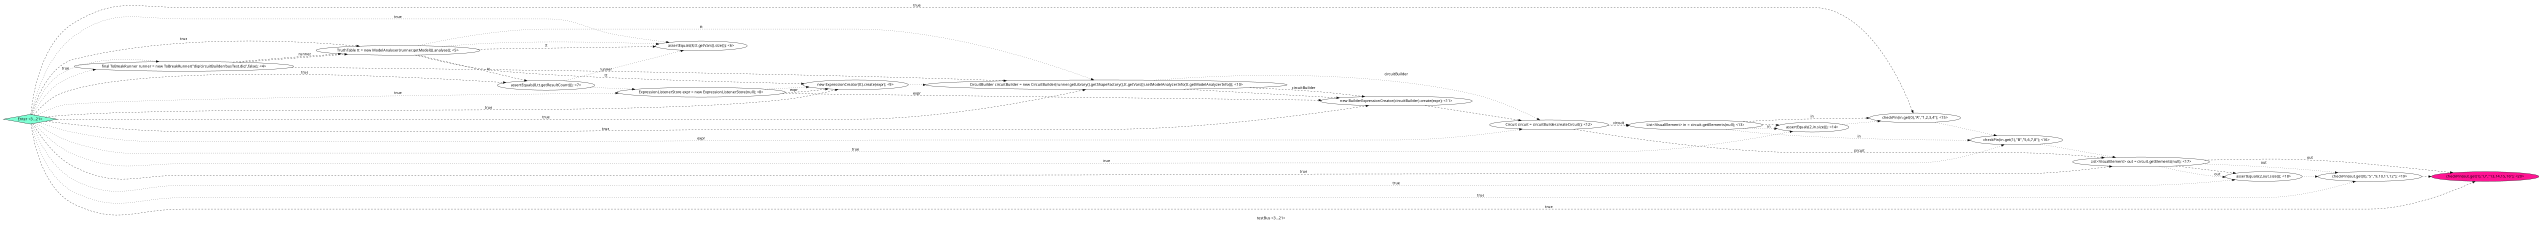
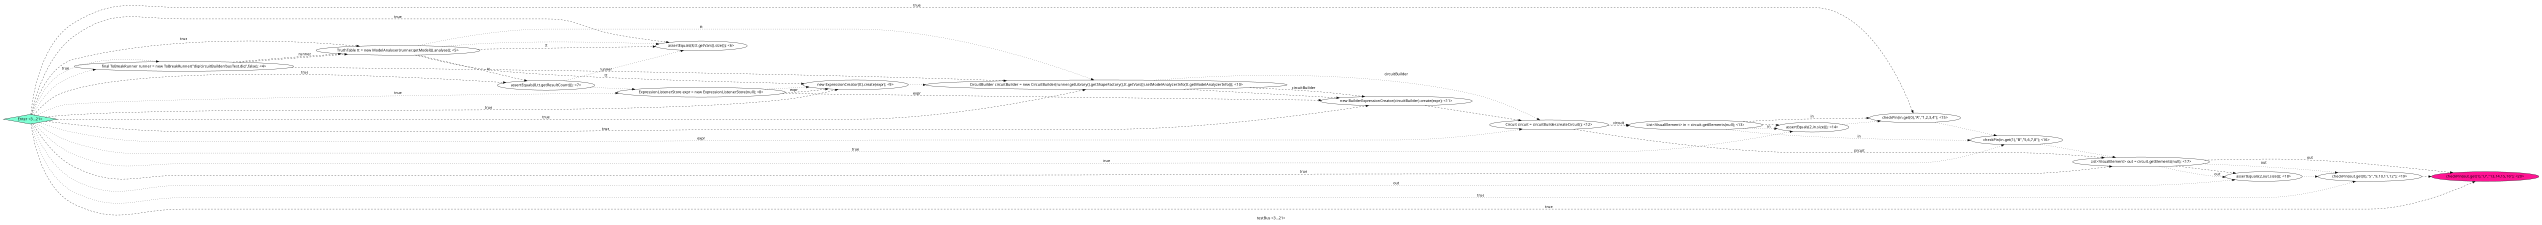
(324, 19) -> (324, 19)
(1396, 183) -> (1396, 183)
